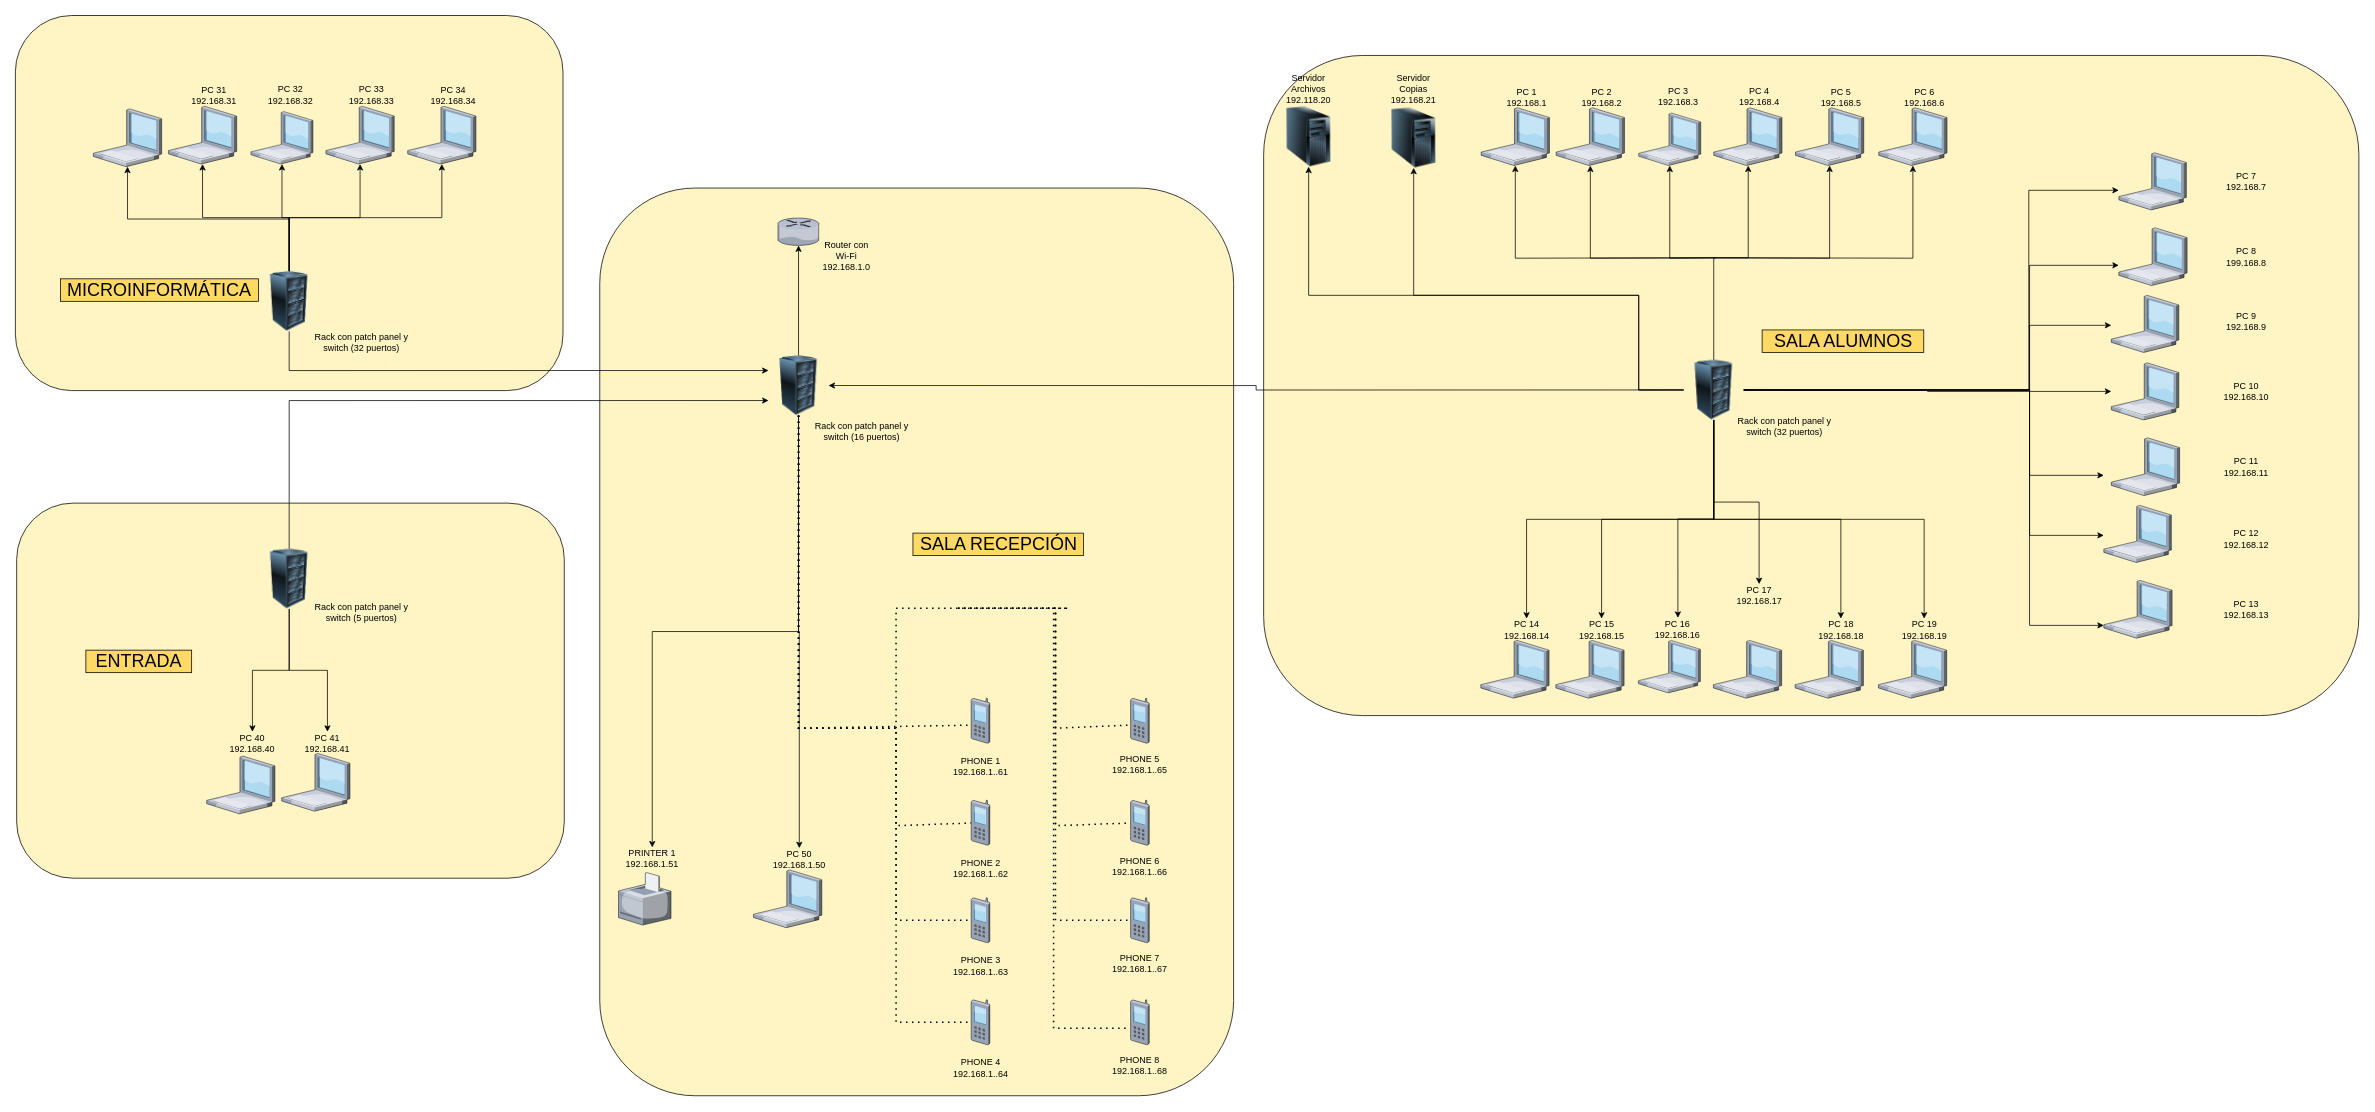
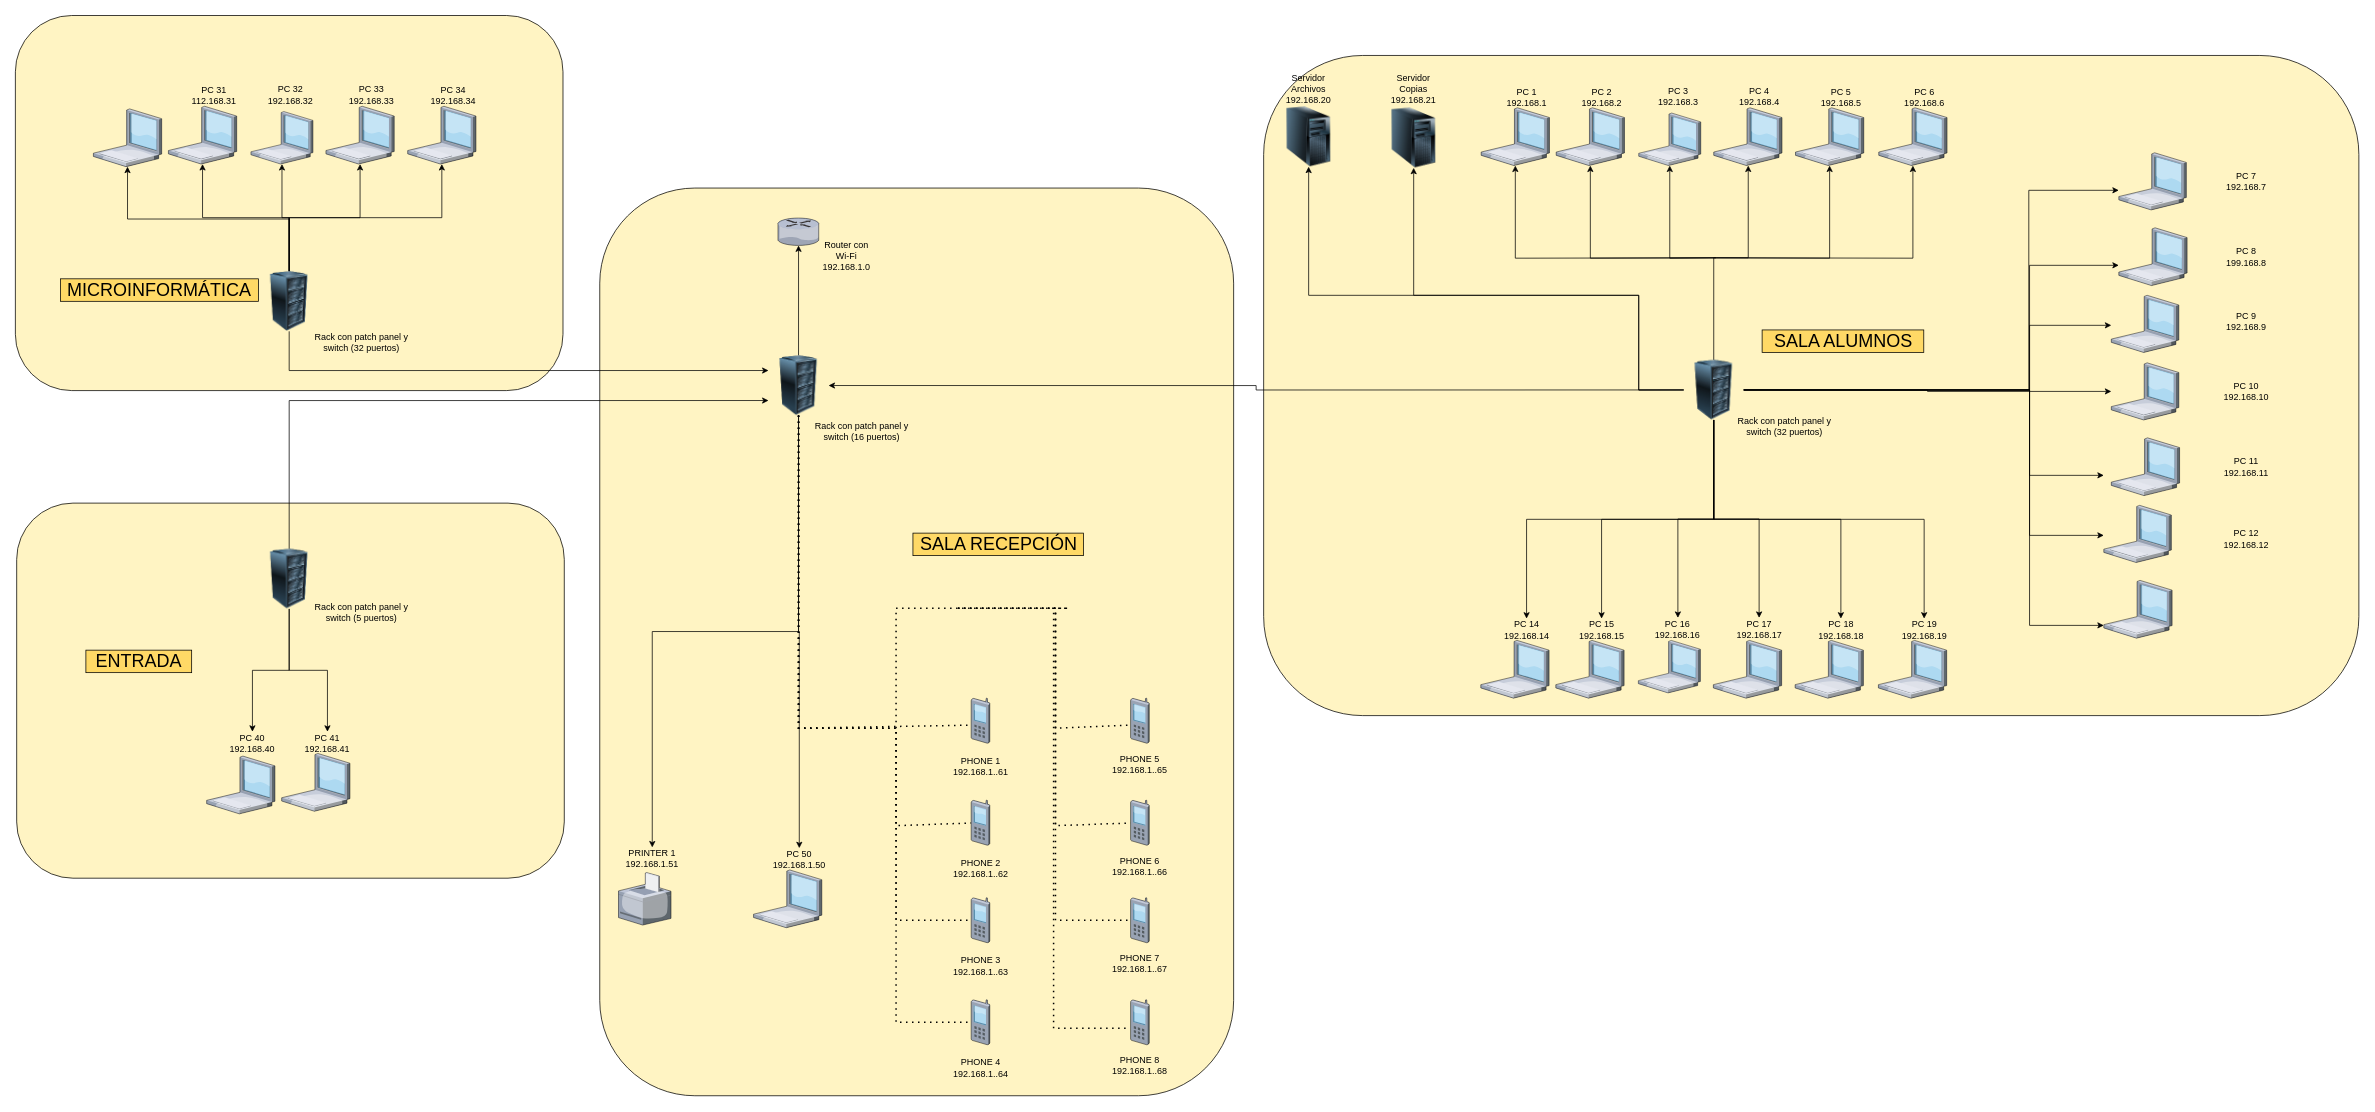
(1308, 89) -> (1308, 89)
(214, 96) -> (214, 96)
(1759, 595) -> (1759, 629)
(2246, 609) -> none
